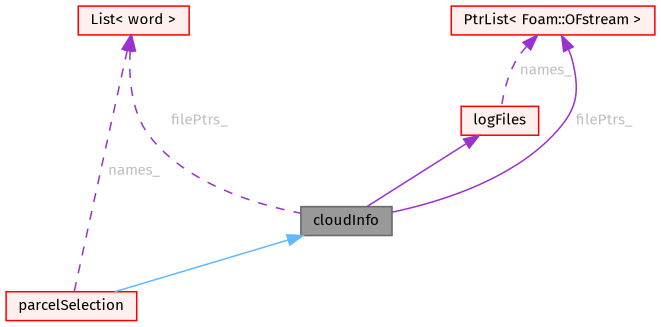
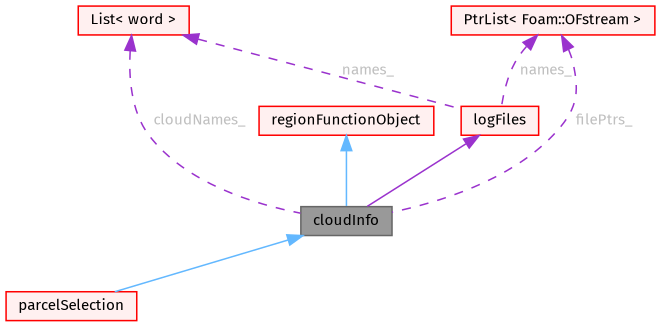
(198, 121) -> (198, 121)
none -> (346, 121)
(519, 163) -> (519, 163)
(101, 171) -> (329, 74)
